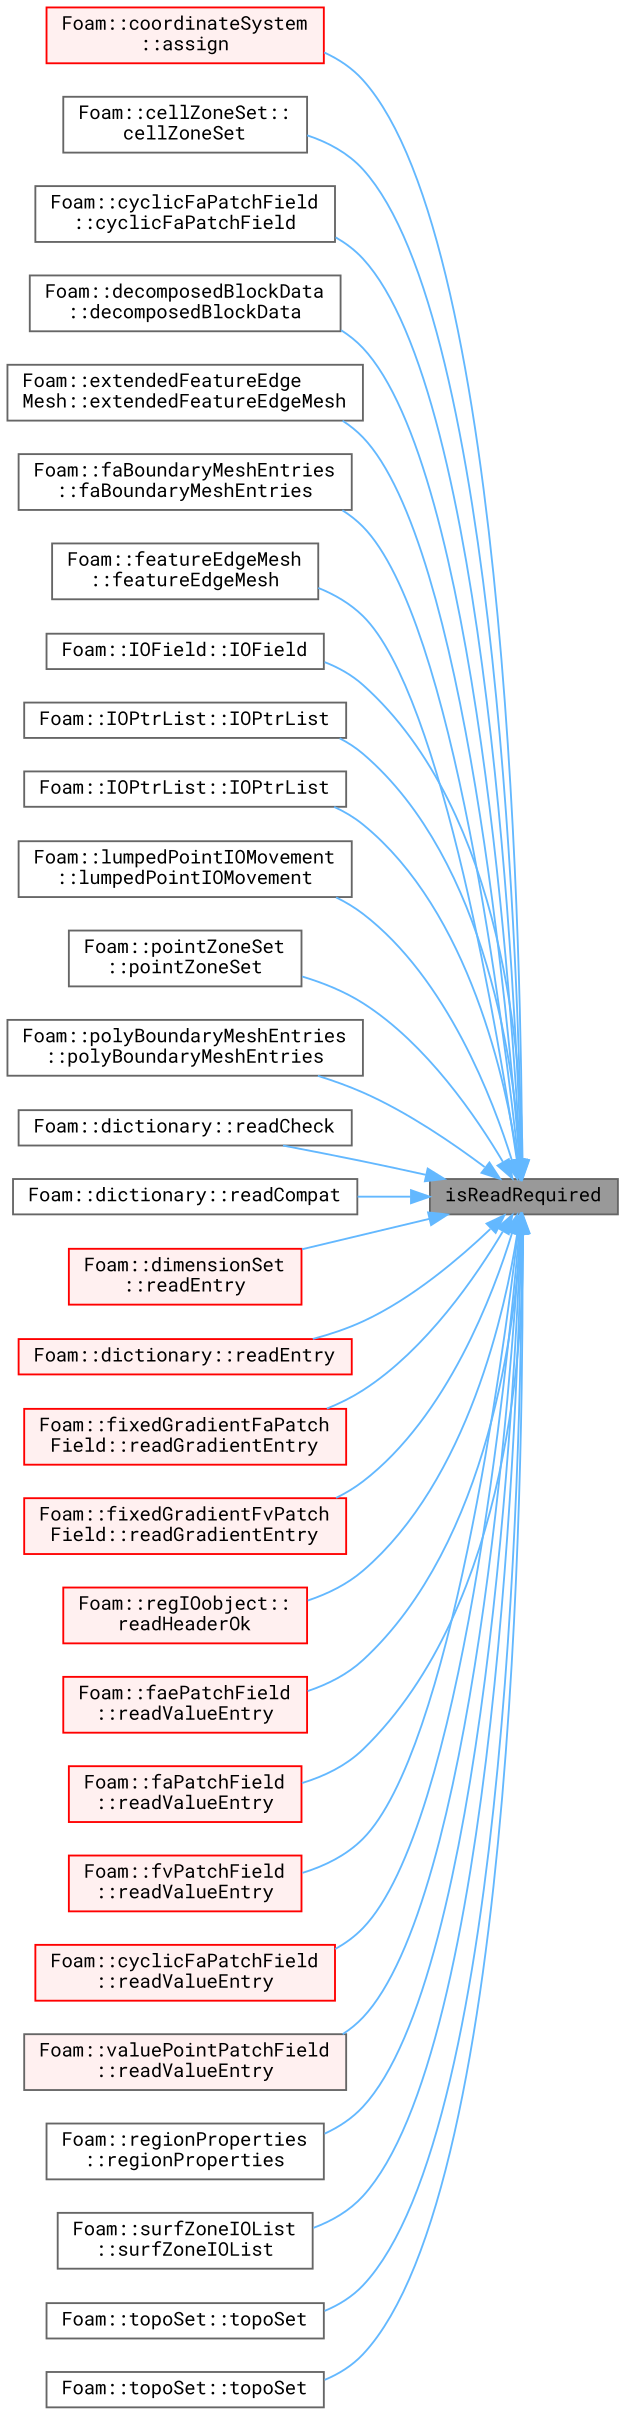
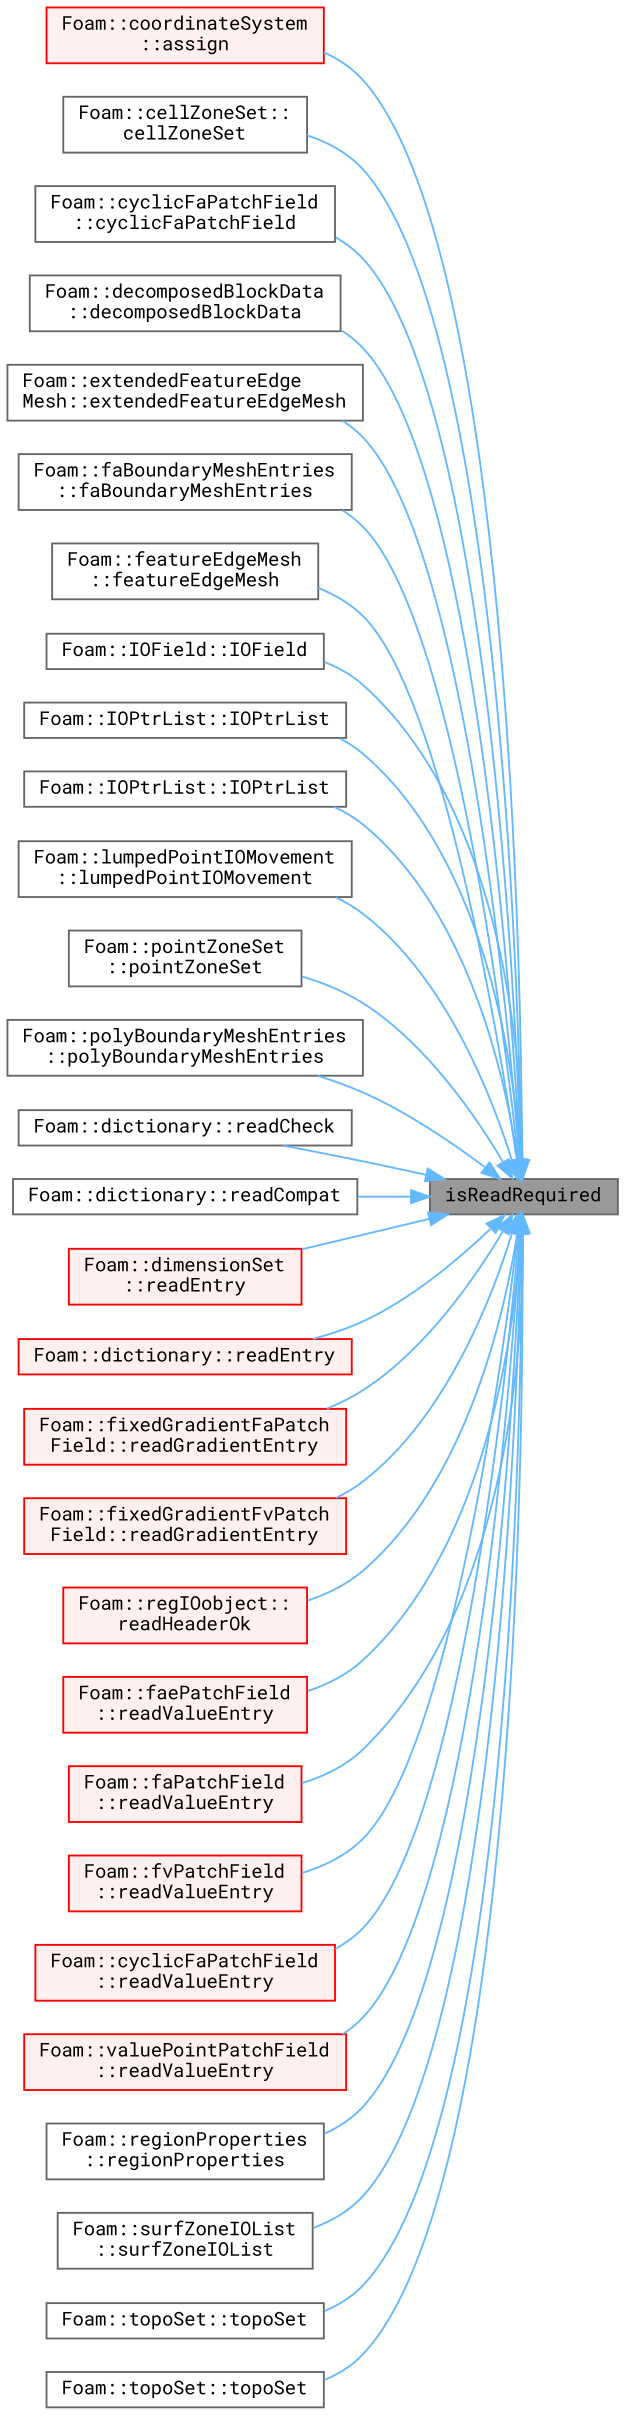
(185, 2062) -> (185, 2062)
